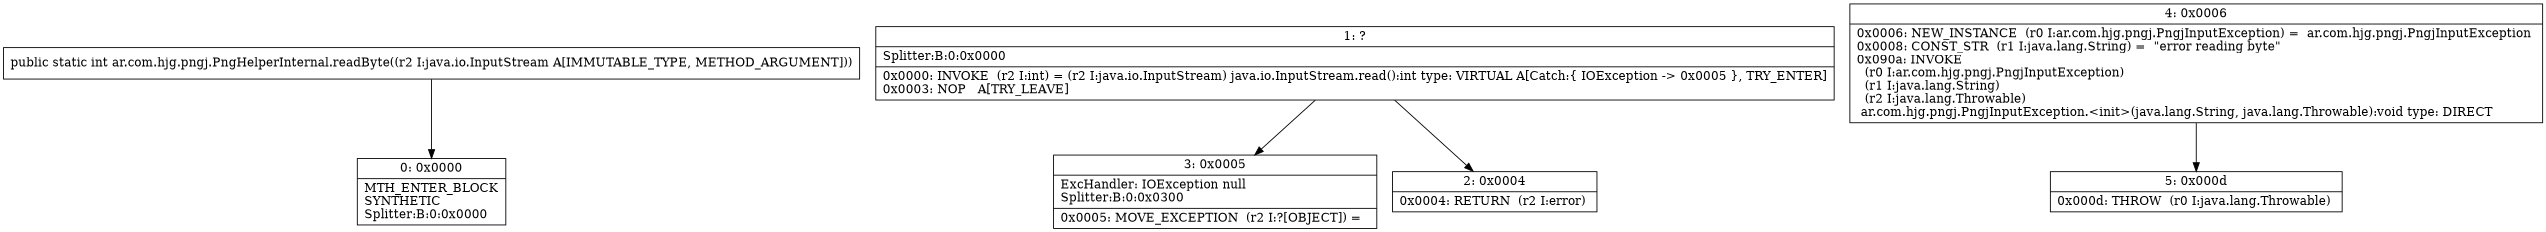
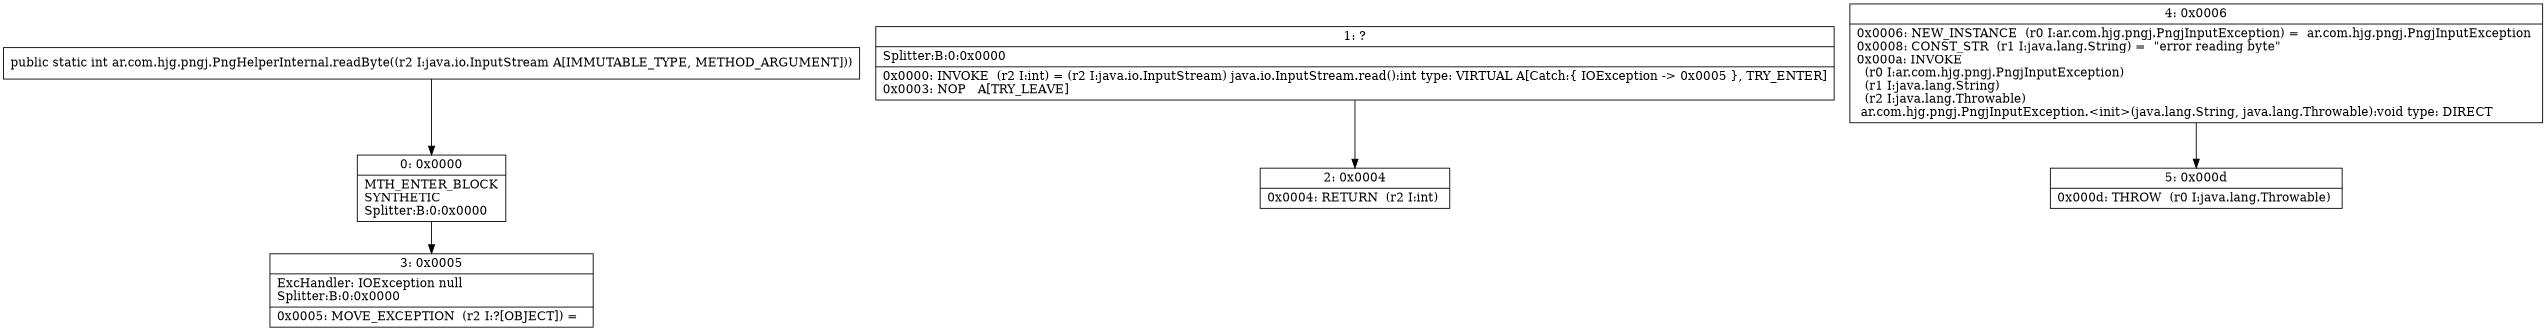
(1914, 60) -> (1914, 60)
(1288, 125) -> (432, 233)
(1123, 198) -> (339, 297)
(1495, 201) -> (1355, 198)
